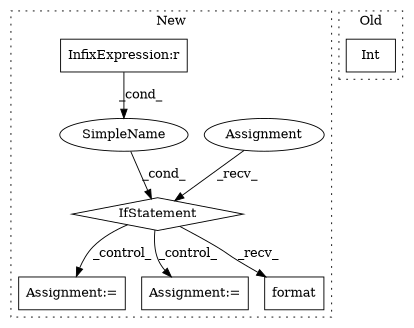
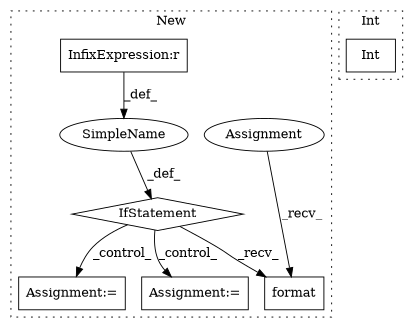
(371, 21) -> (371, 21)
(141, 95) -> (141, 95)
(213, 173) -> (278, 209)
(164, 174) -> (164, 174)
